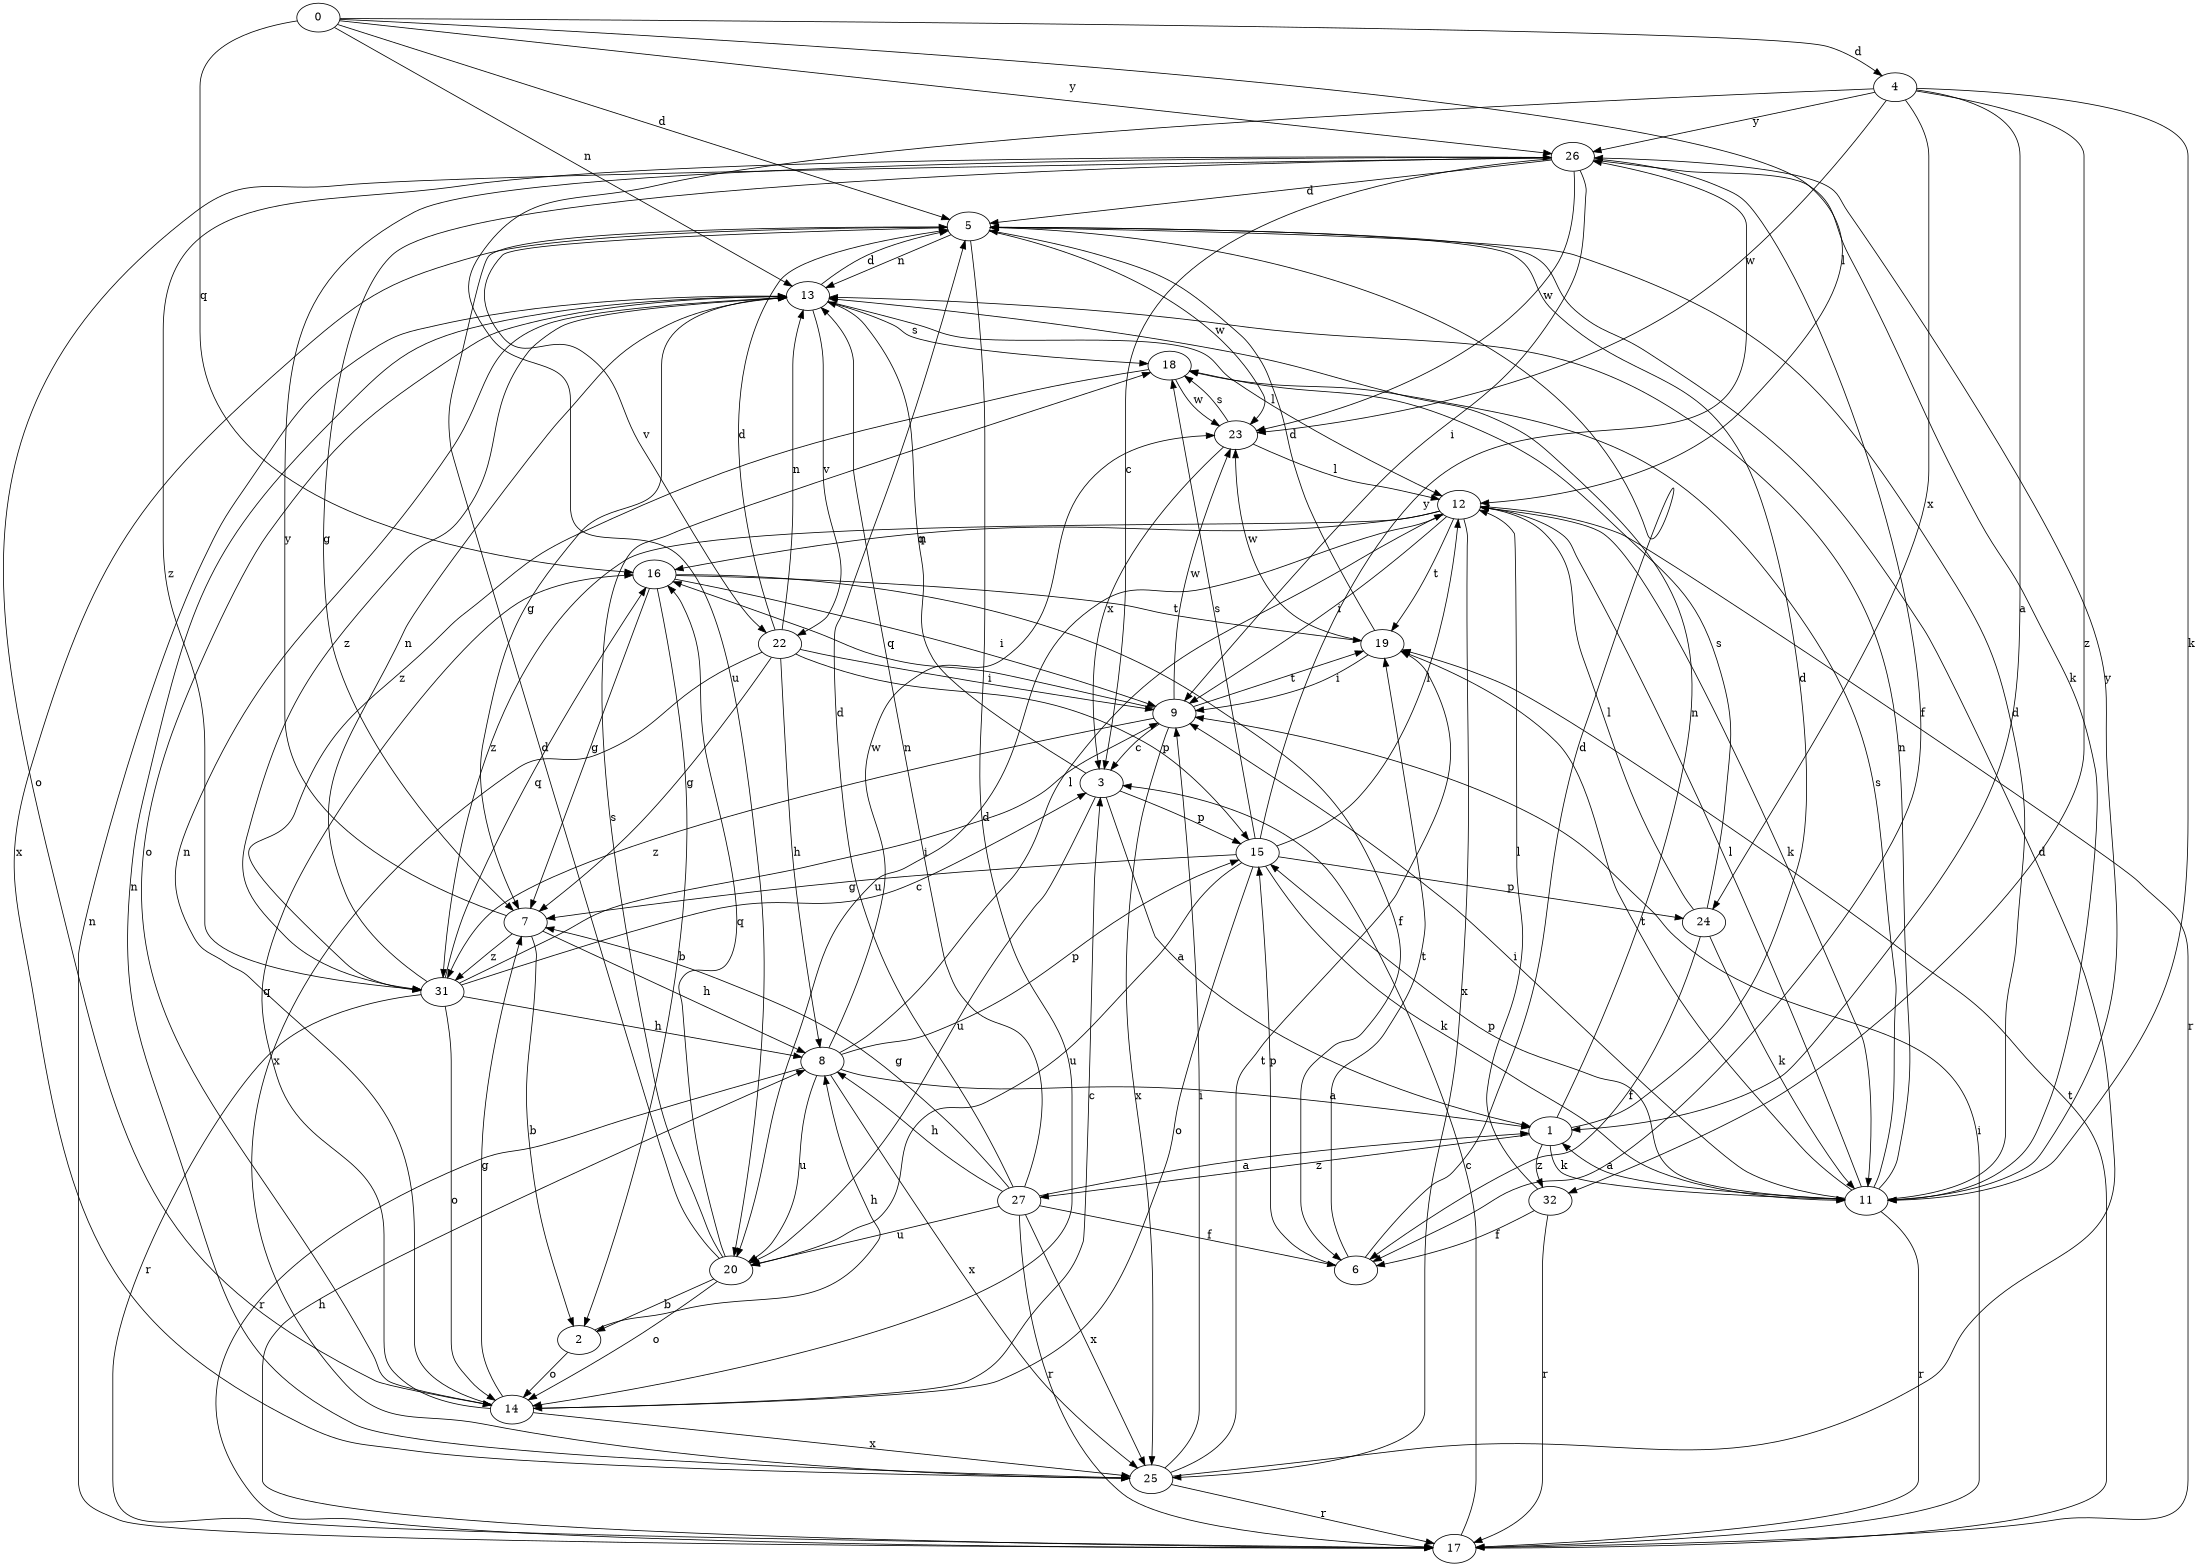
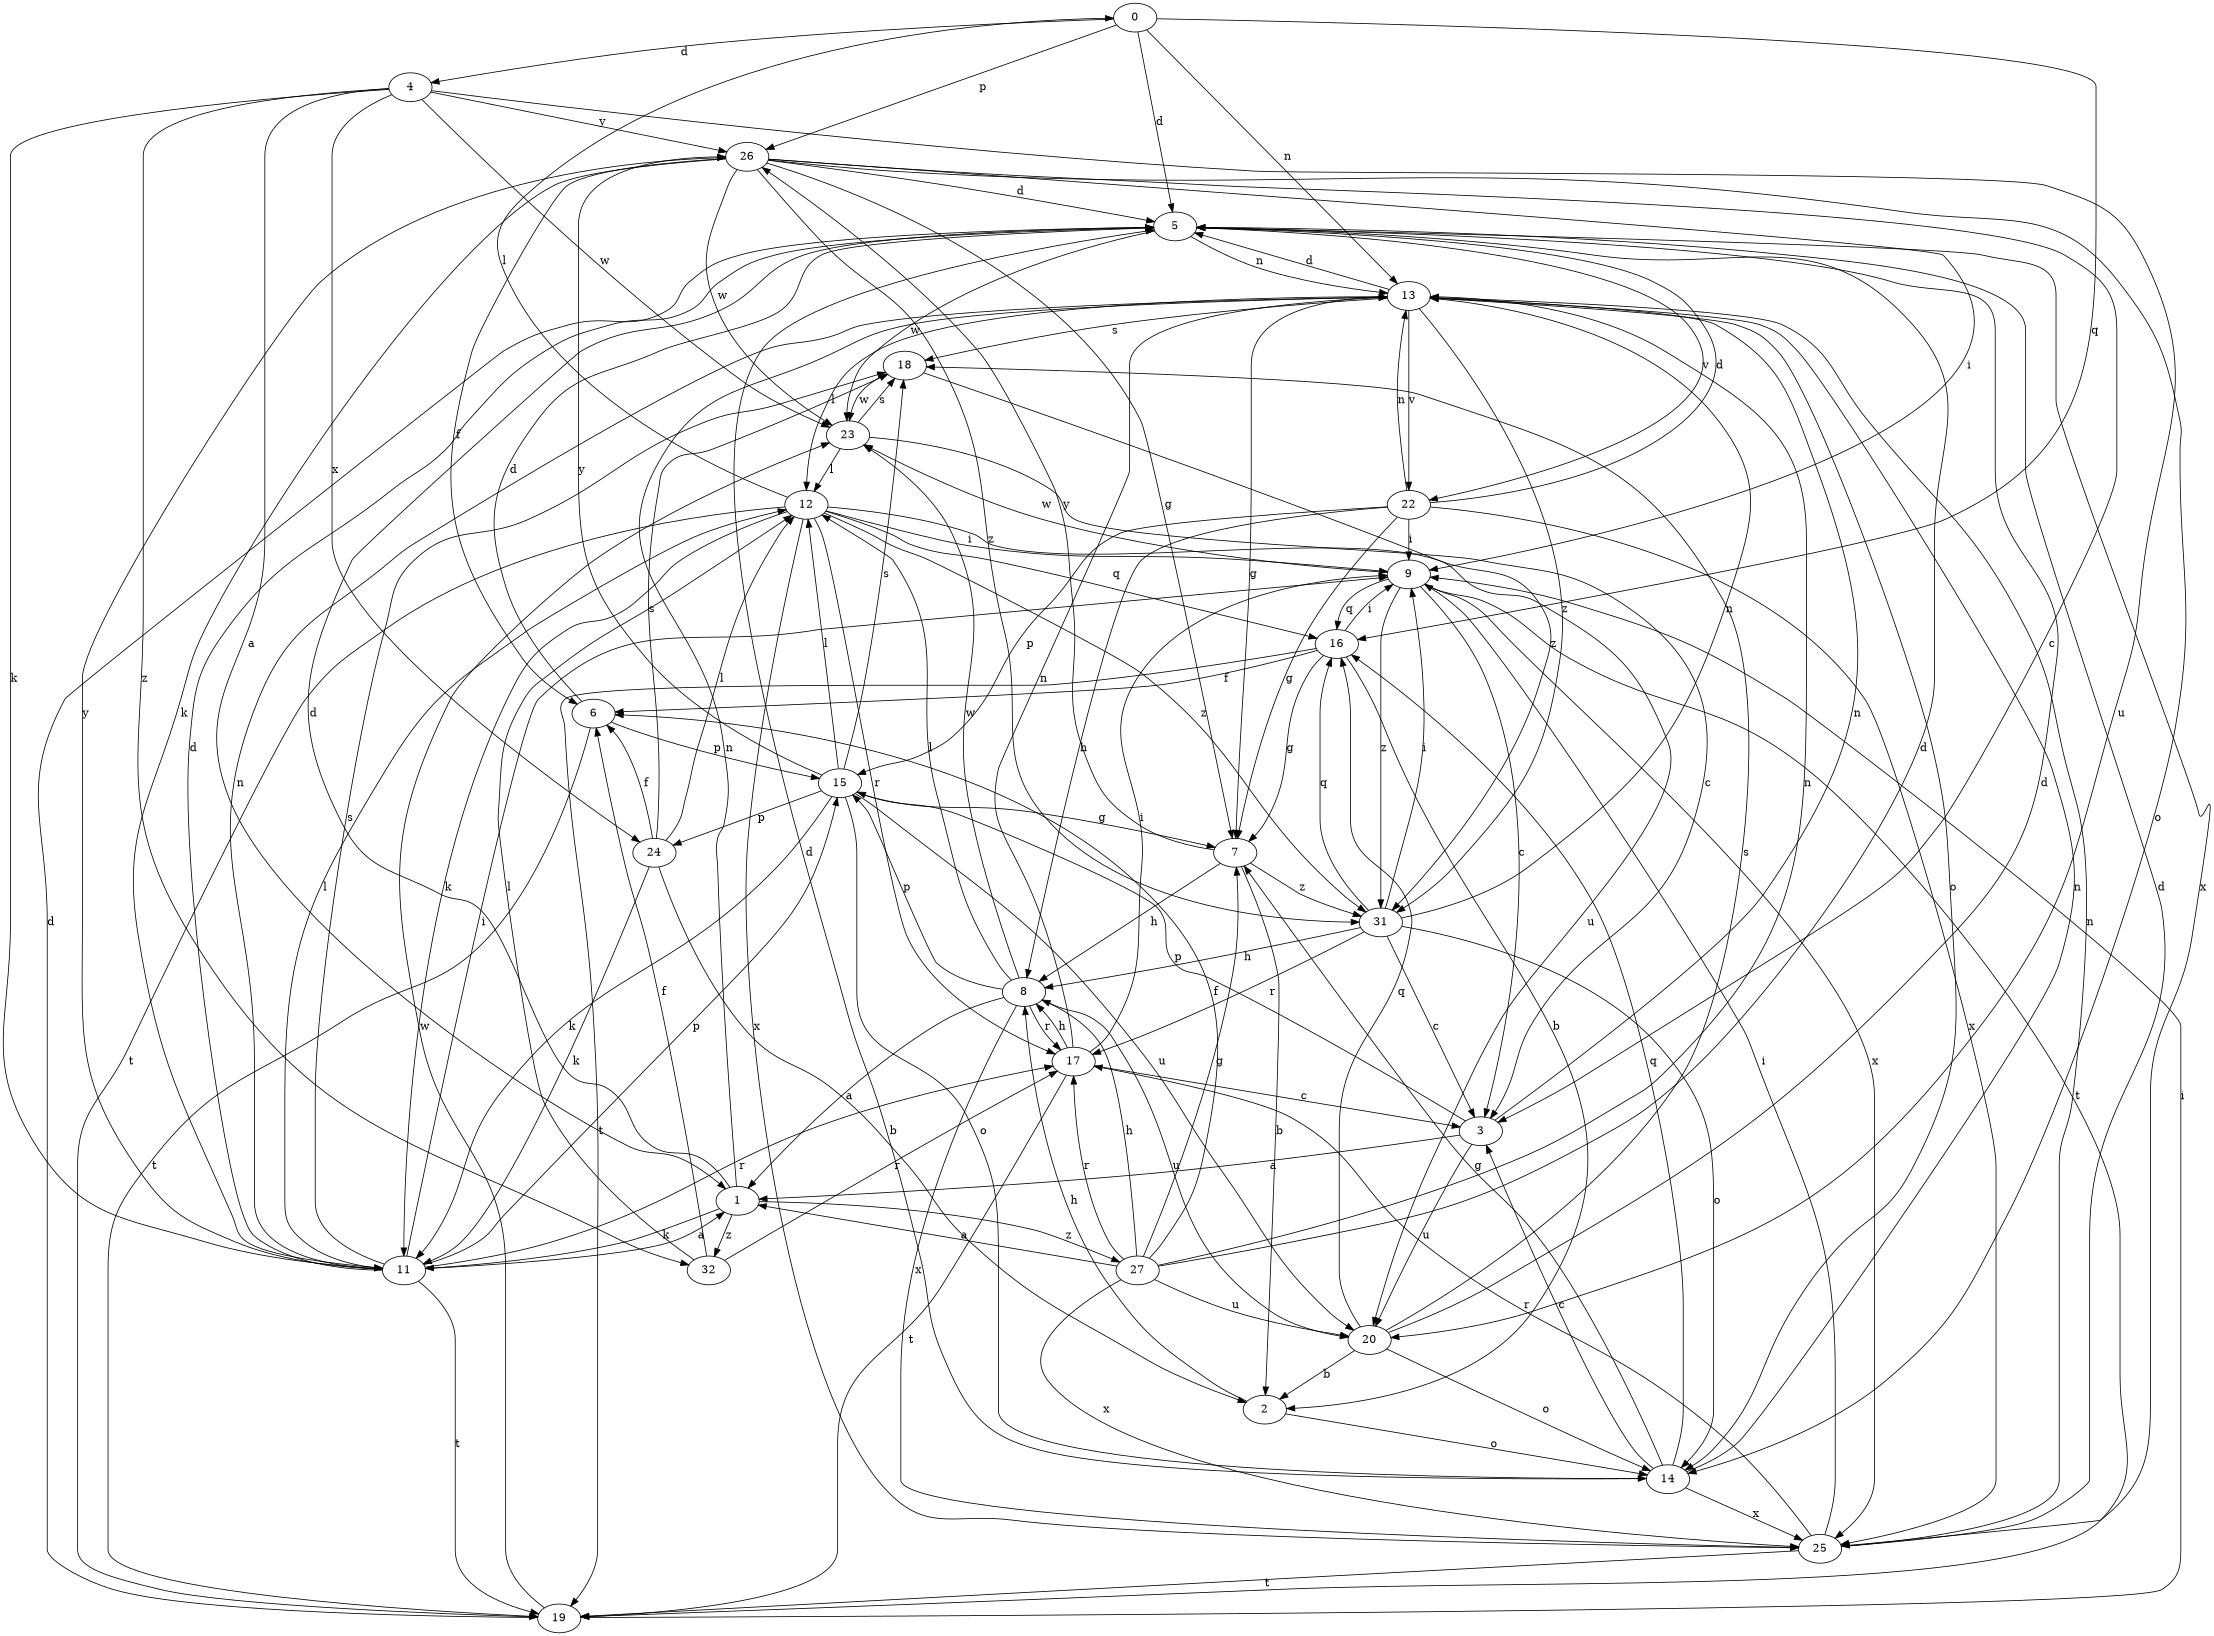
(1073, 87) -> (983, 87)
(1350, 92) -> (590, 148)
(1111, 609) -> (1708, 783)
(1047, 1011) -> (850, 1022)
none -> (912, 1170)
